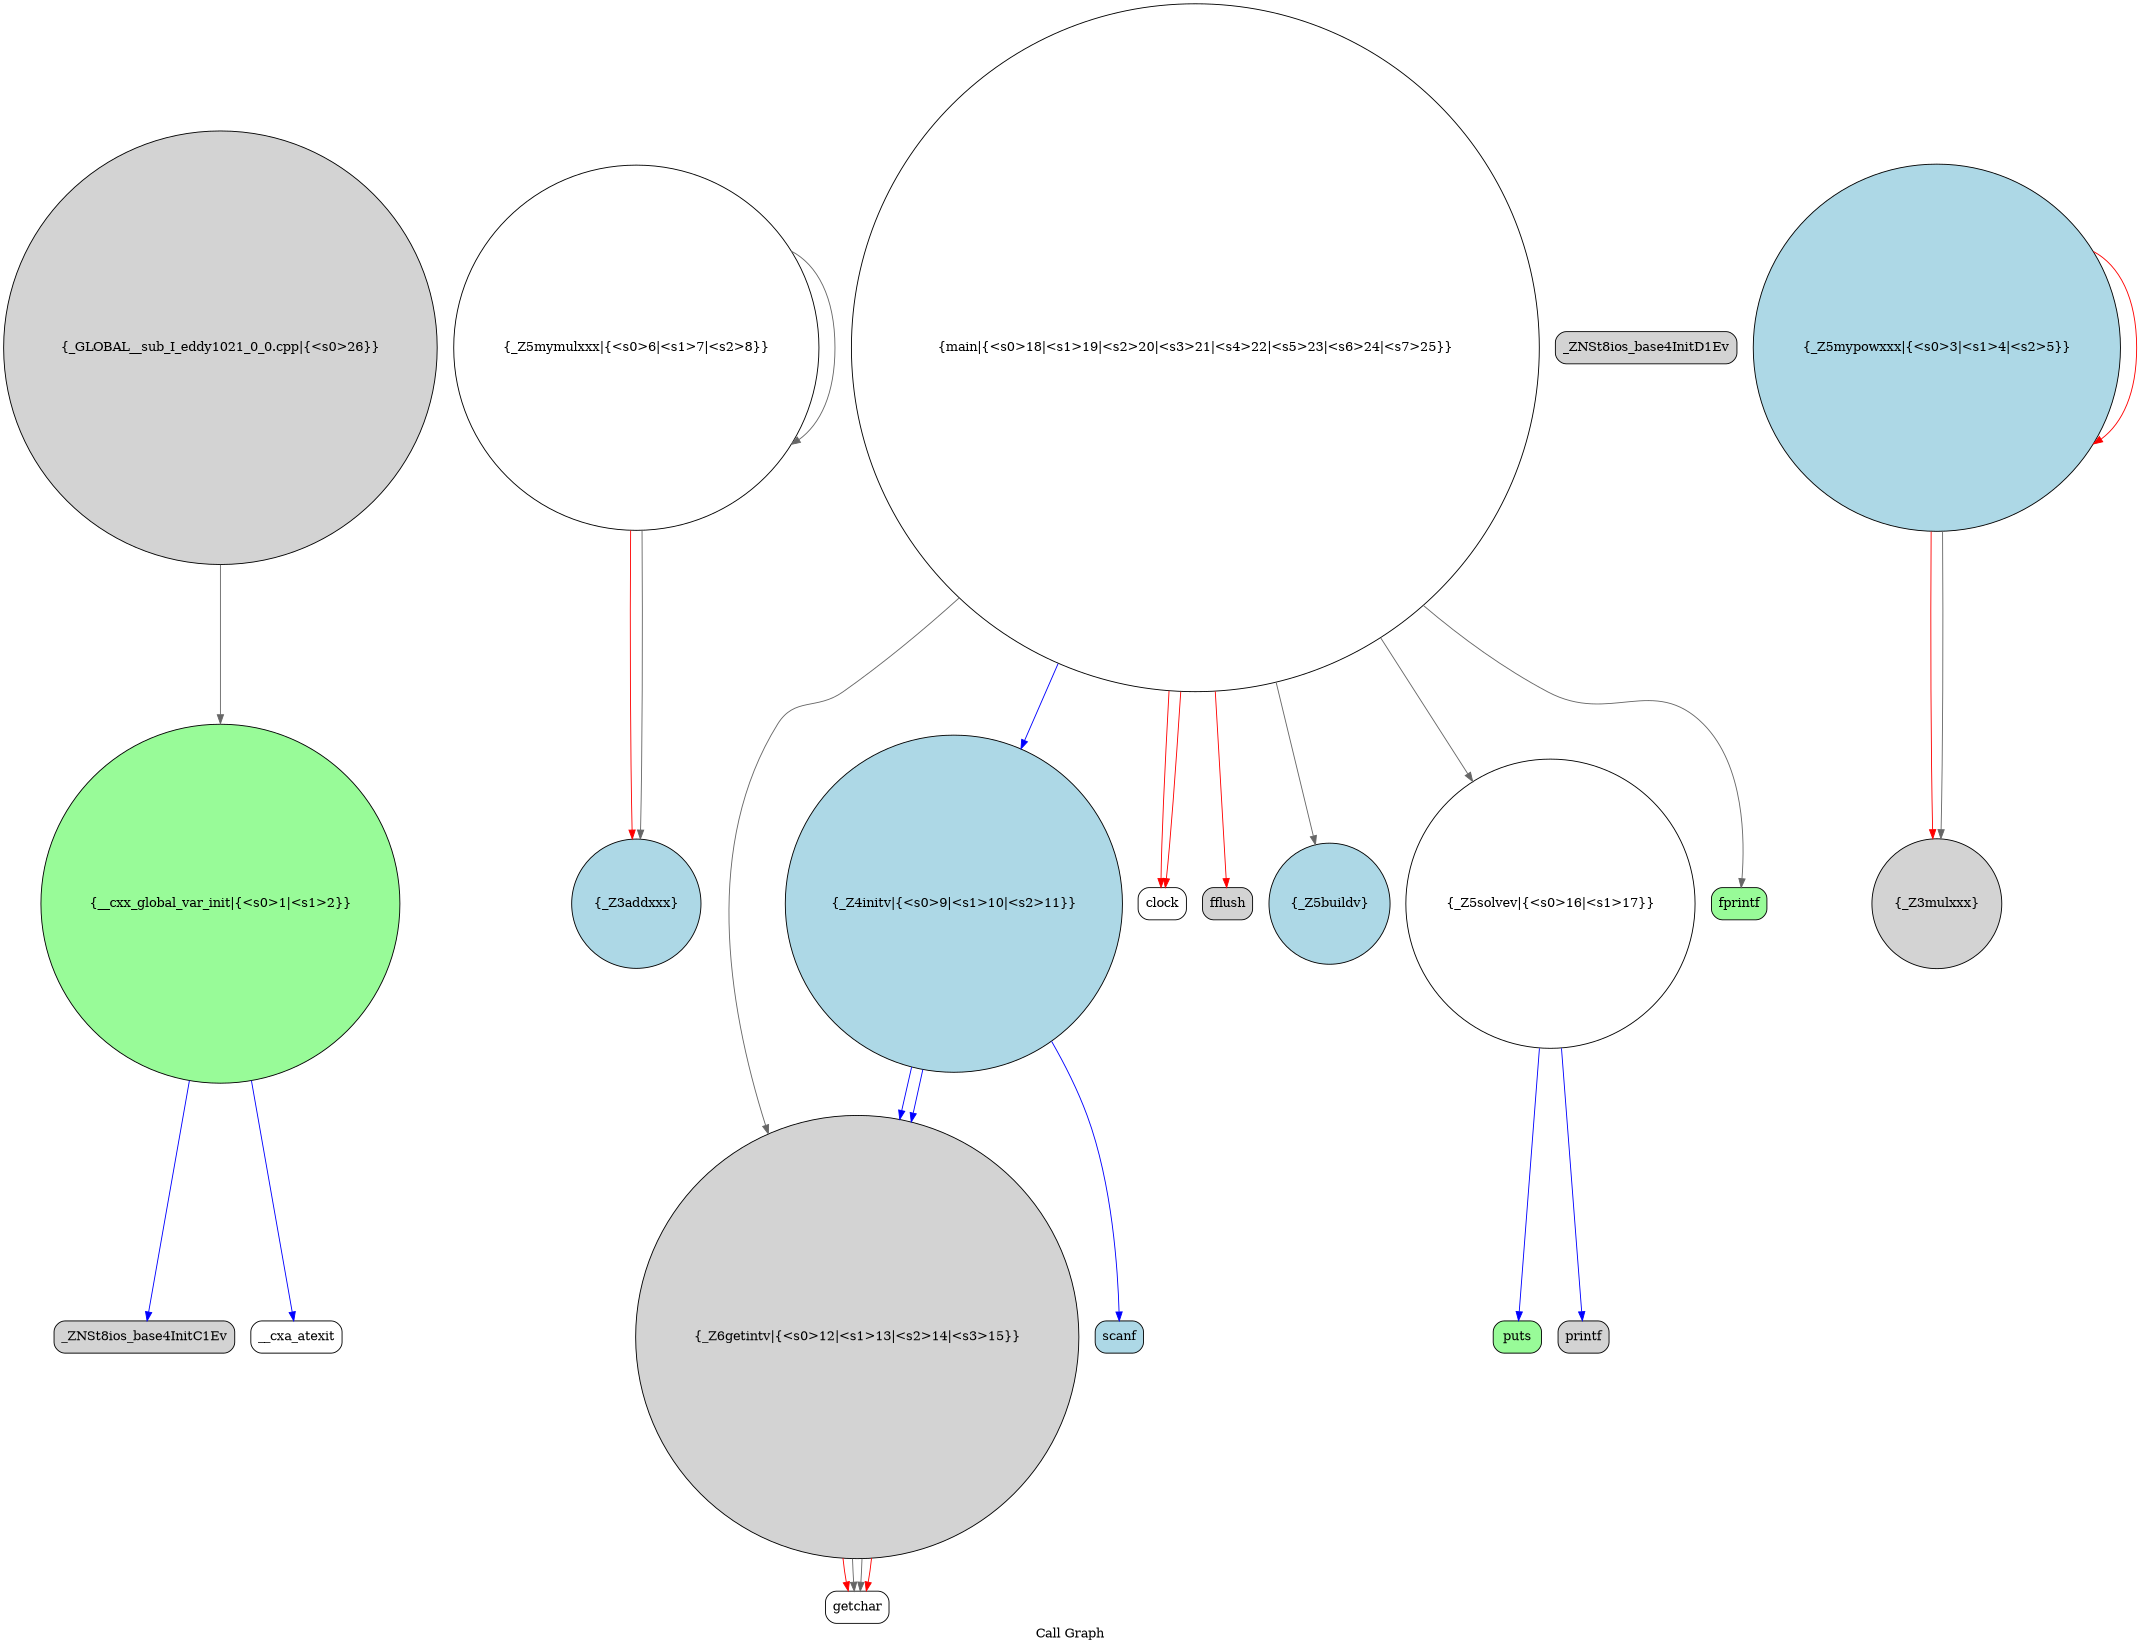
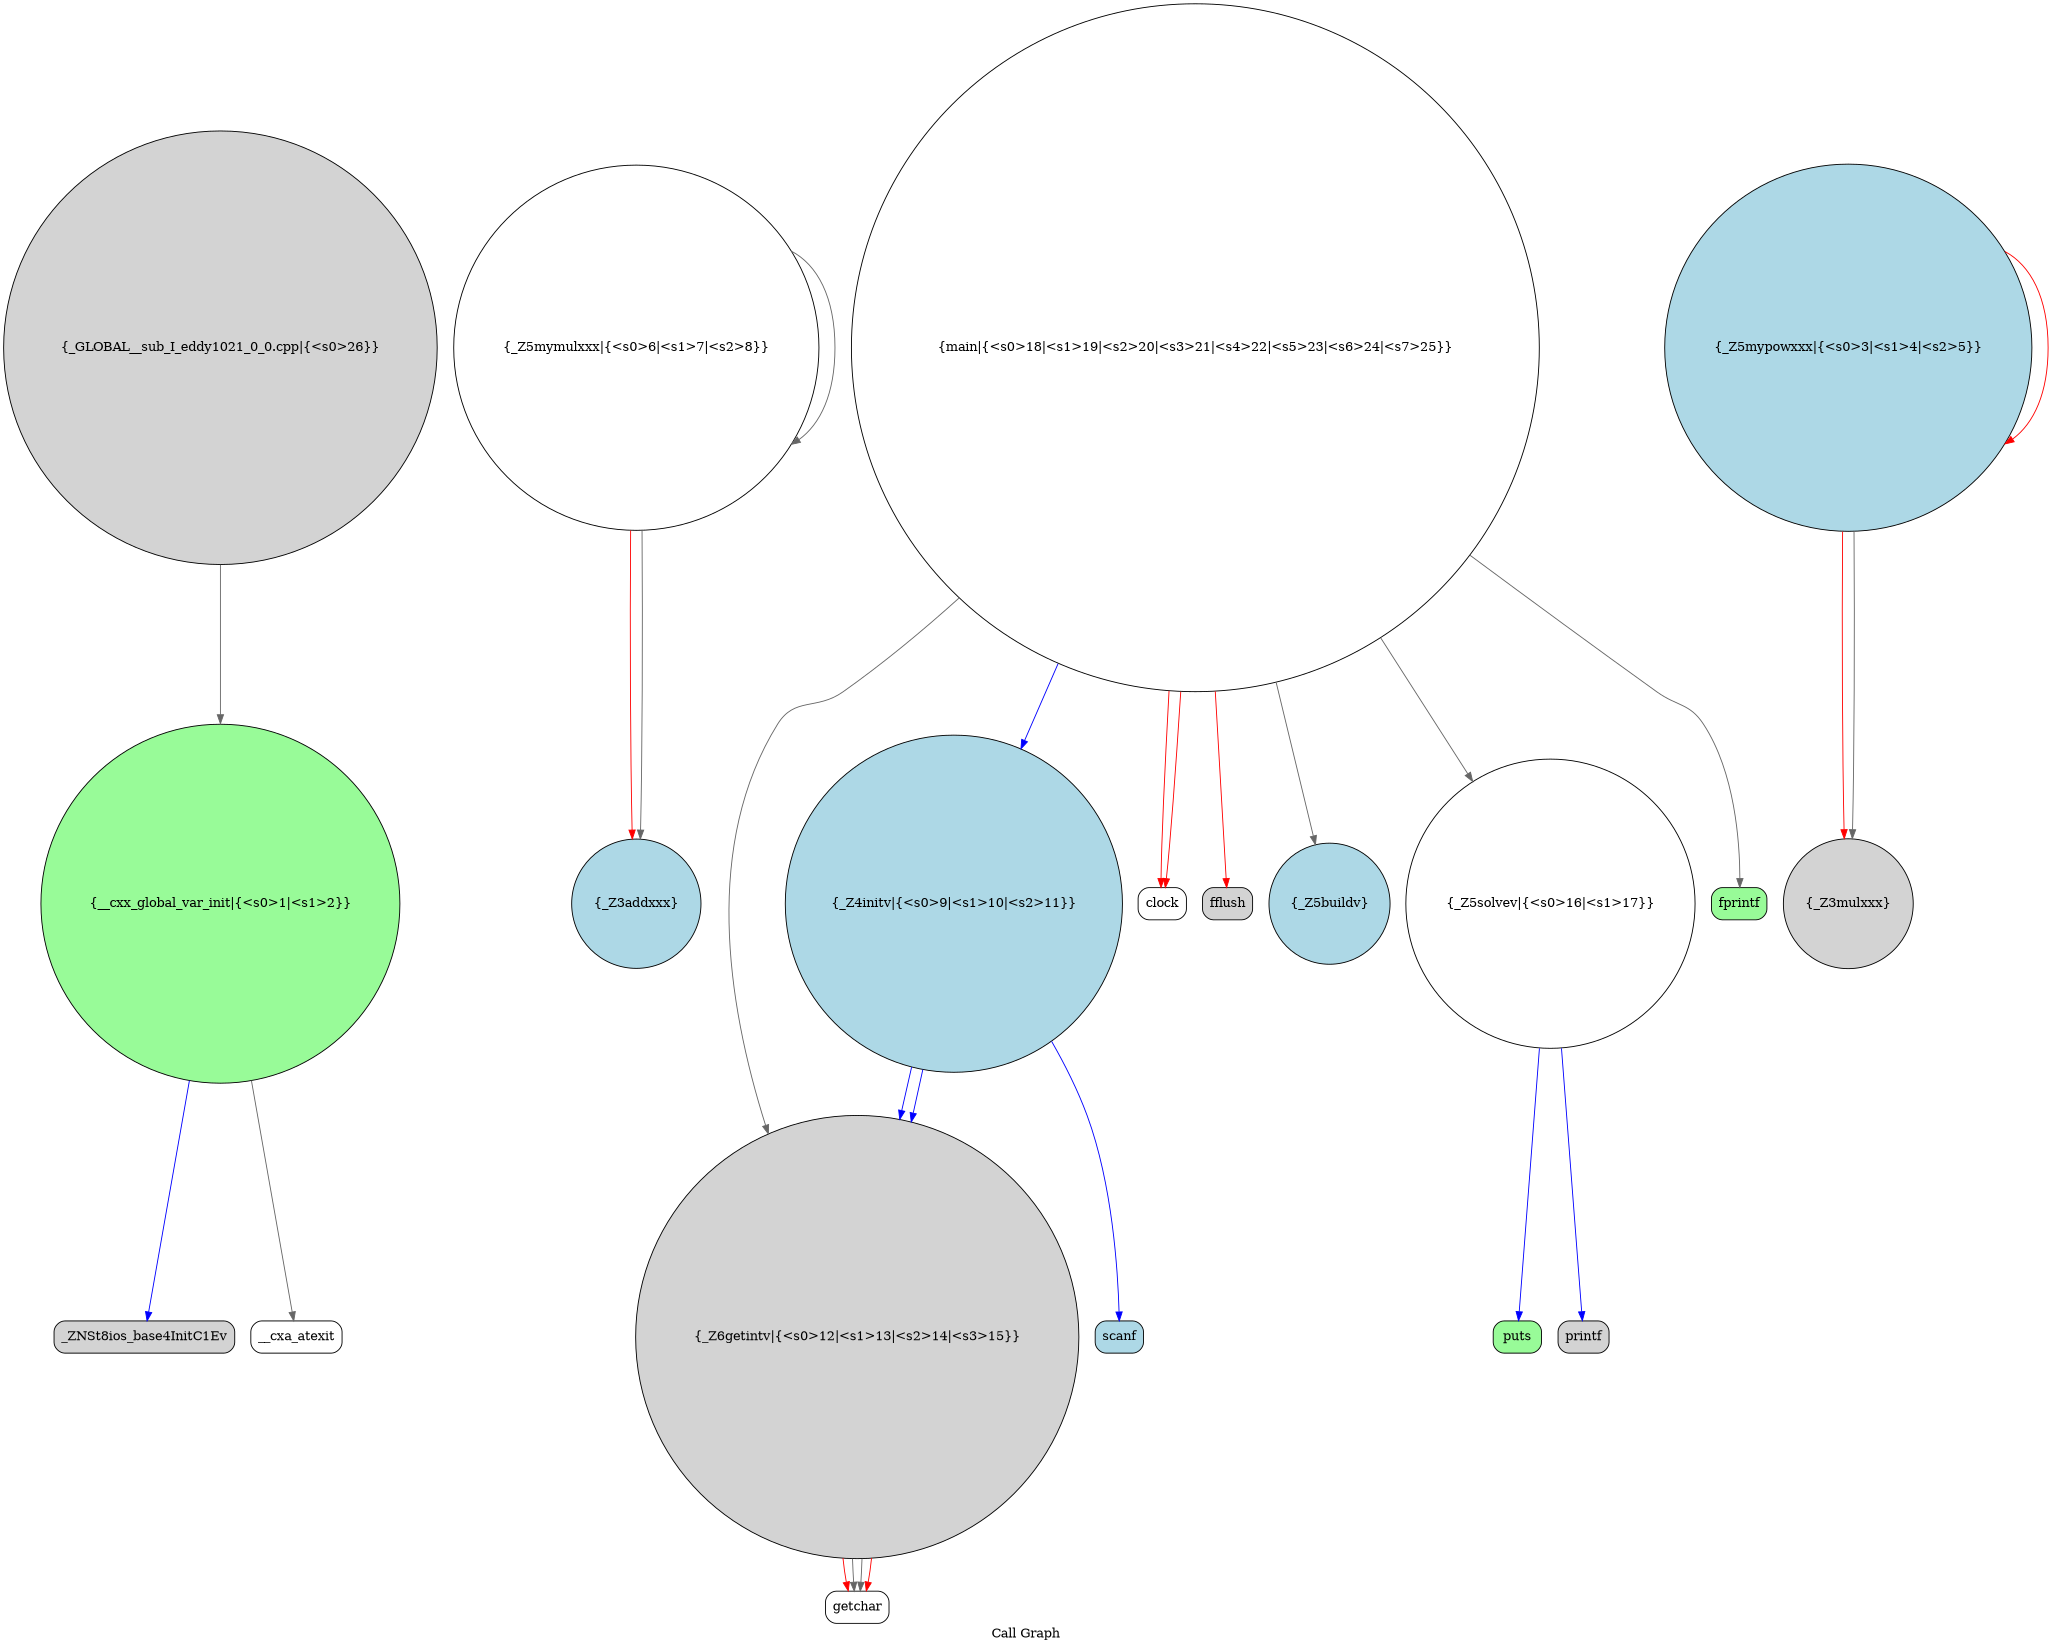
(1646, 348) -> none
(272, 1196) -> (272, 1196)
